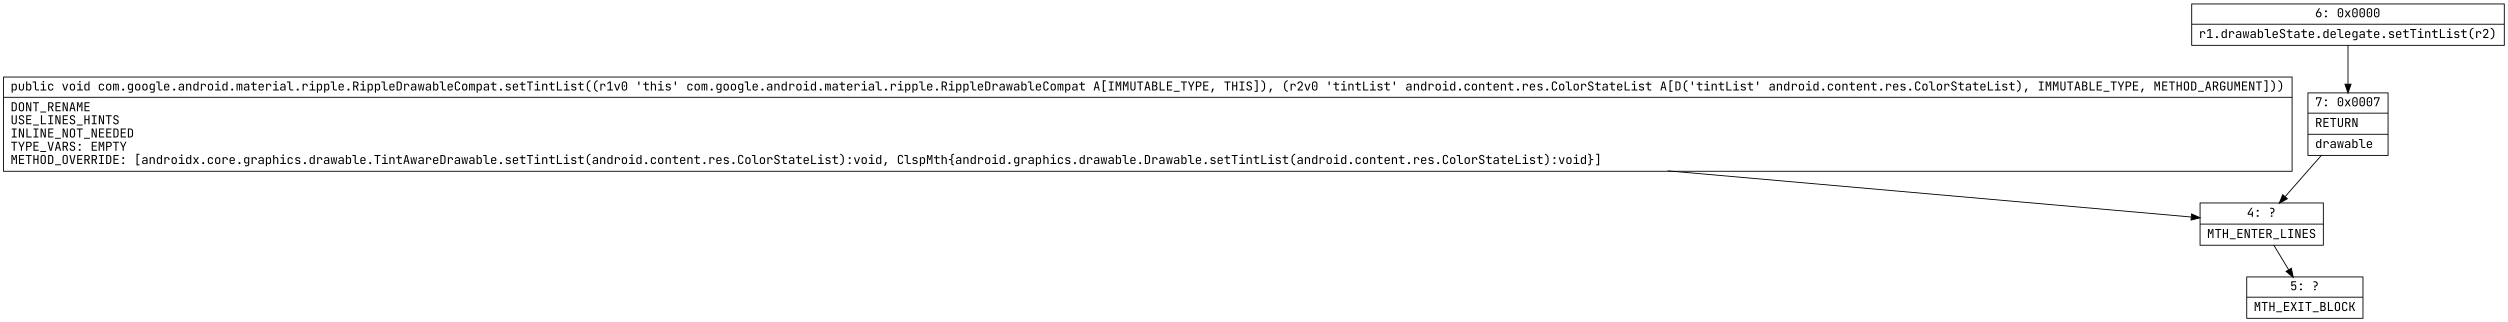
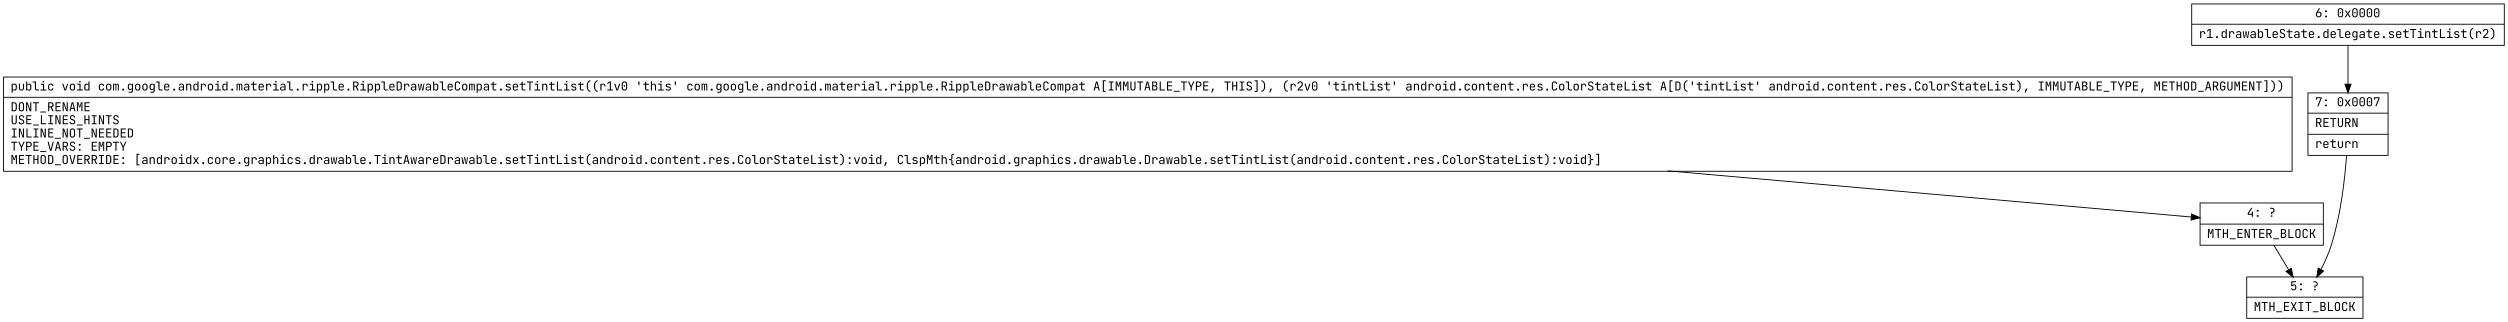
(2344, 144) -> (2337, 144)
(2303, 176) -> (2339, 214)
(2262, 234) -> (2262, 234)
